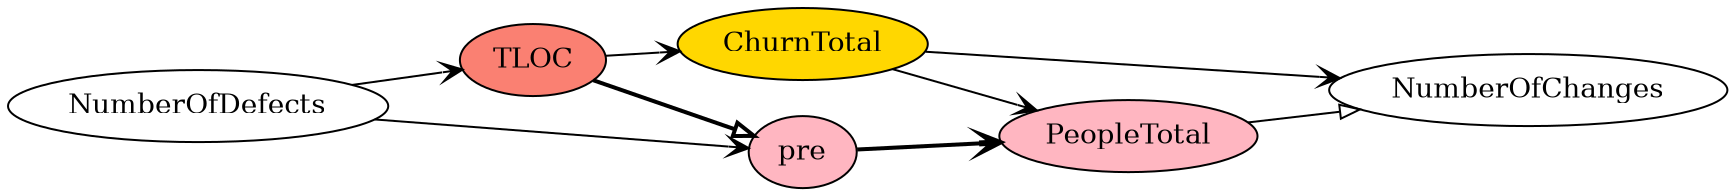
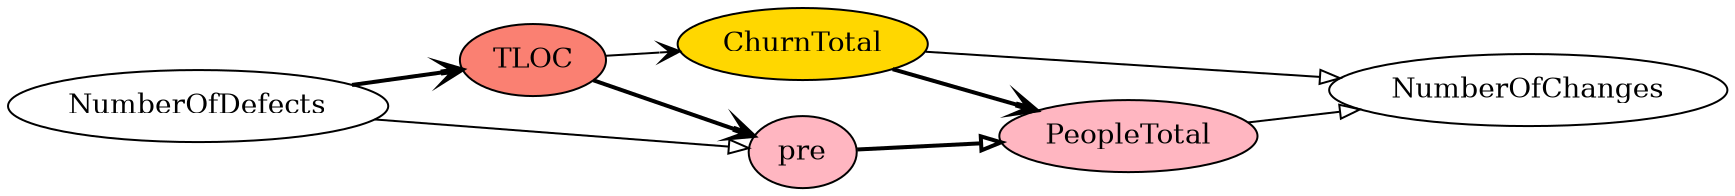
(1123, 64) -> (1123, 64)
(397, 79) -> (397, 79)
(955, 87) -> (955, 87)
(664, 105) -> (664, 105)
(552, 133) -> (552, 133)
(919, 146) -> (919, 146)
